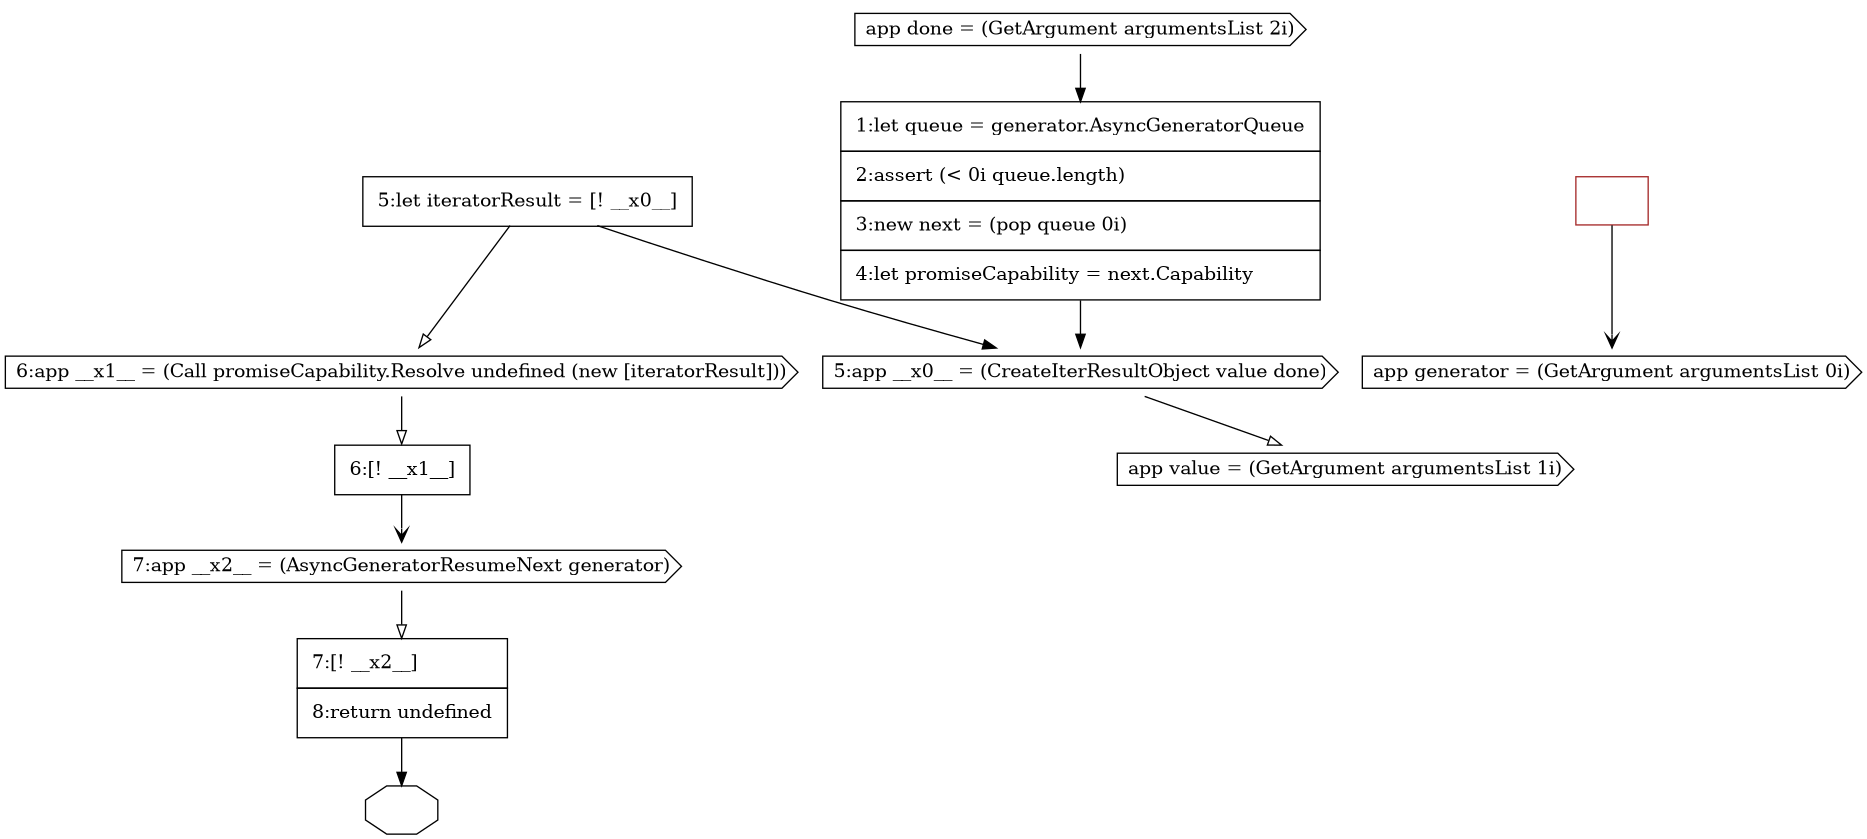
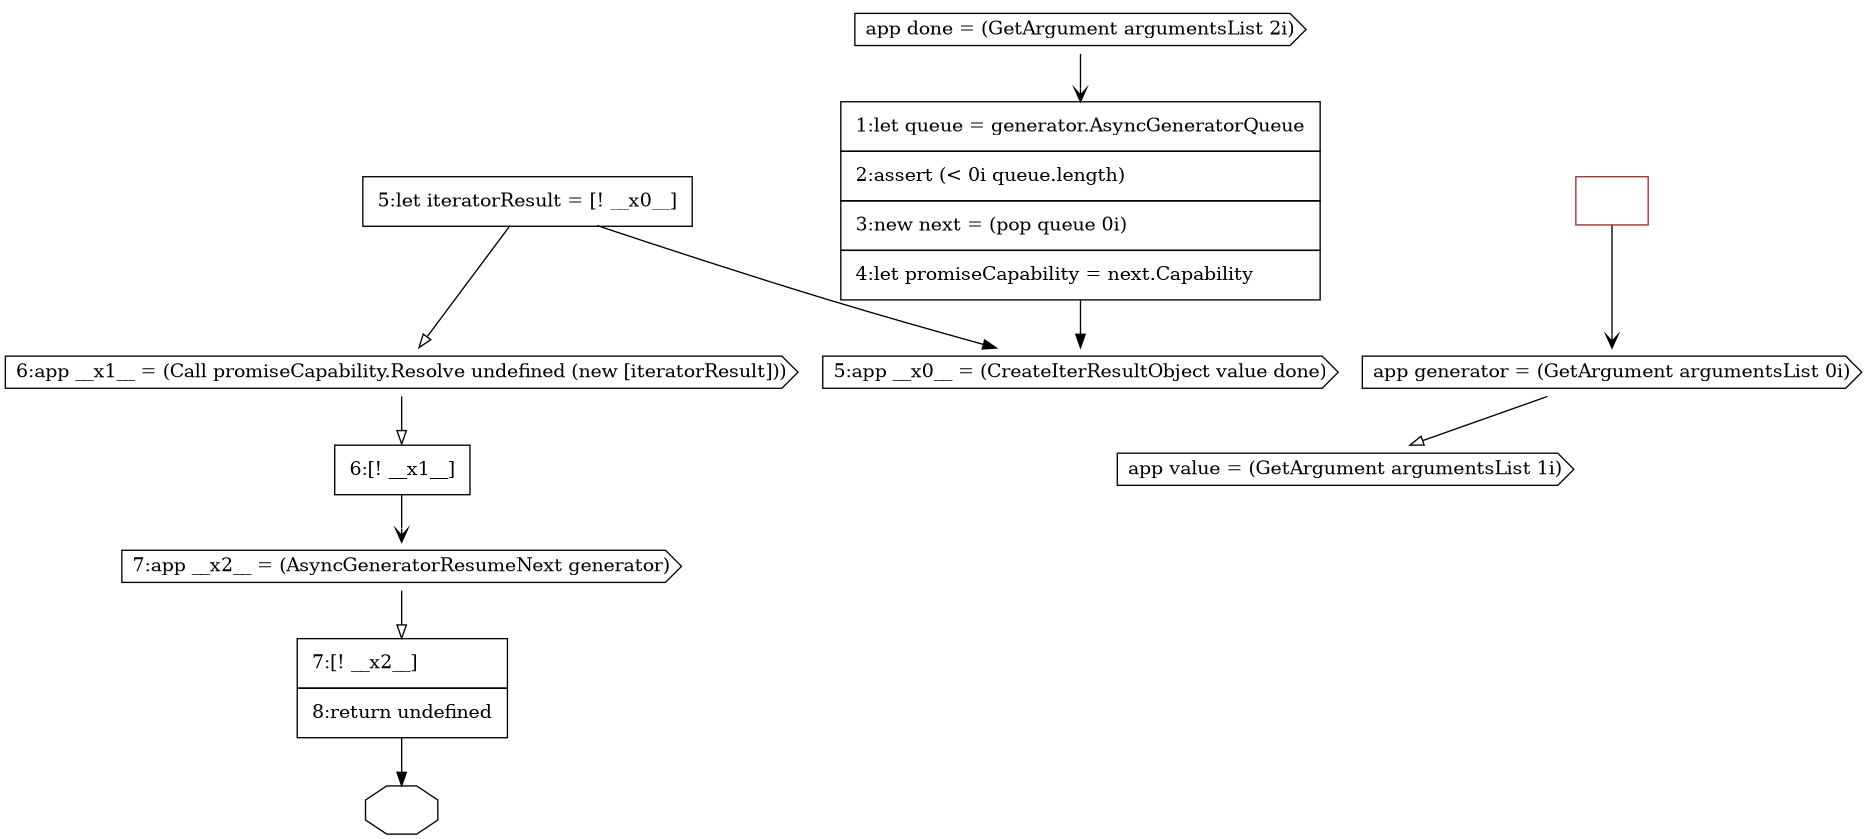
(1080, 71) -> (1080, 71)
(1207, 418) -> (1485, 418)
